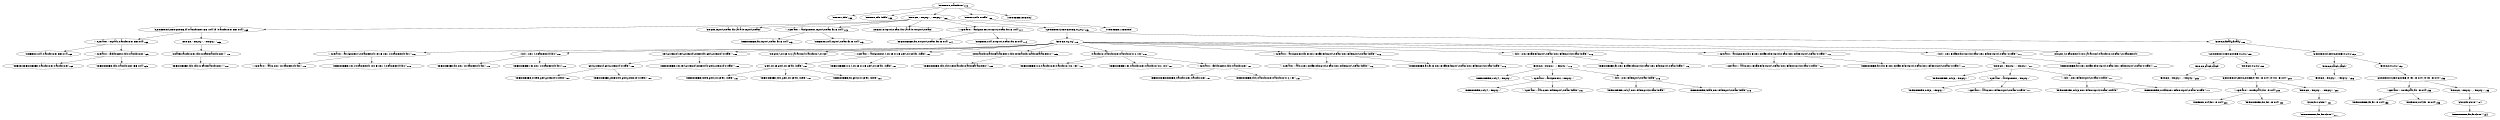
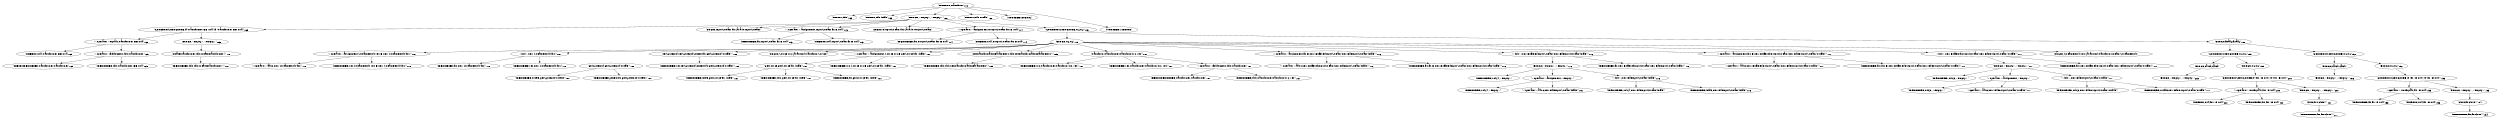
(1048, 24) -> (1039, 15)
(655, 60) -> none
